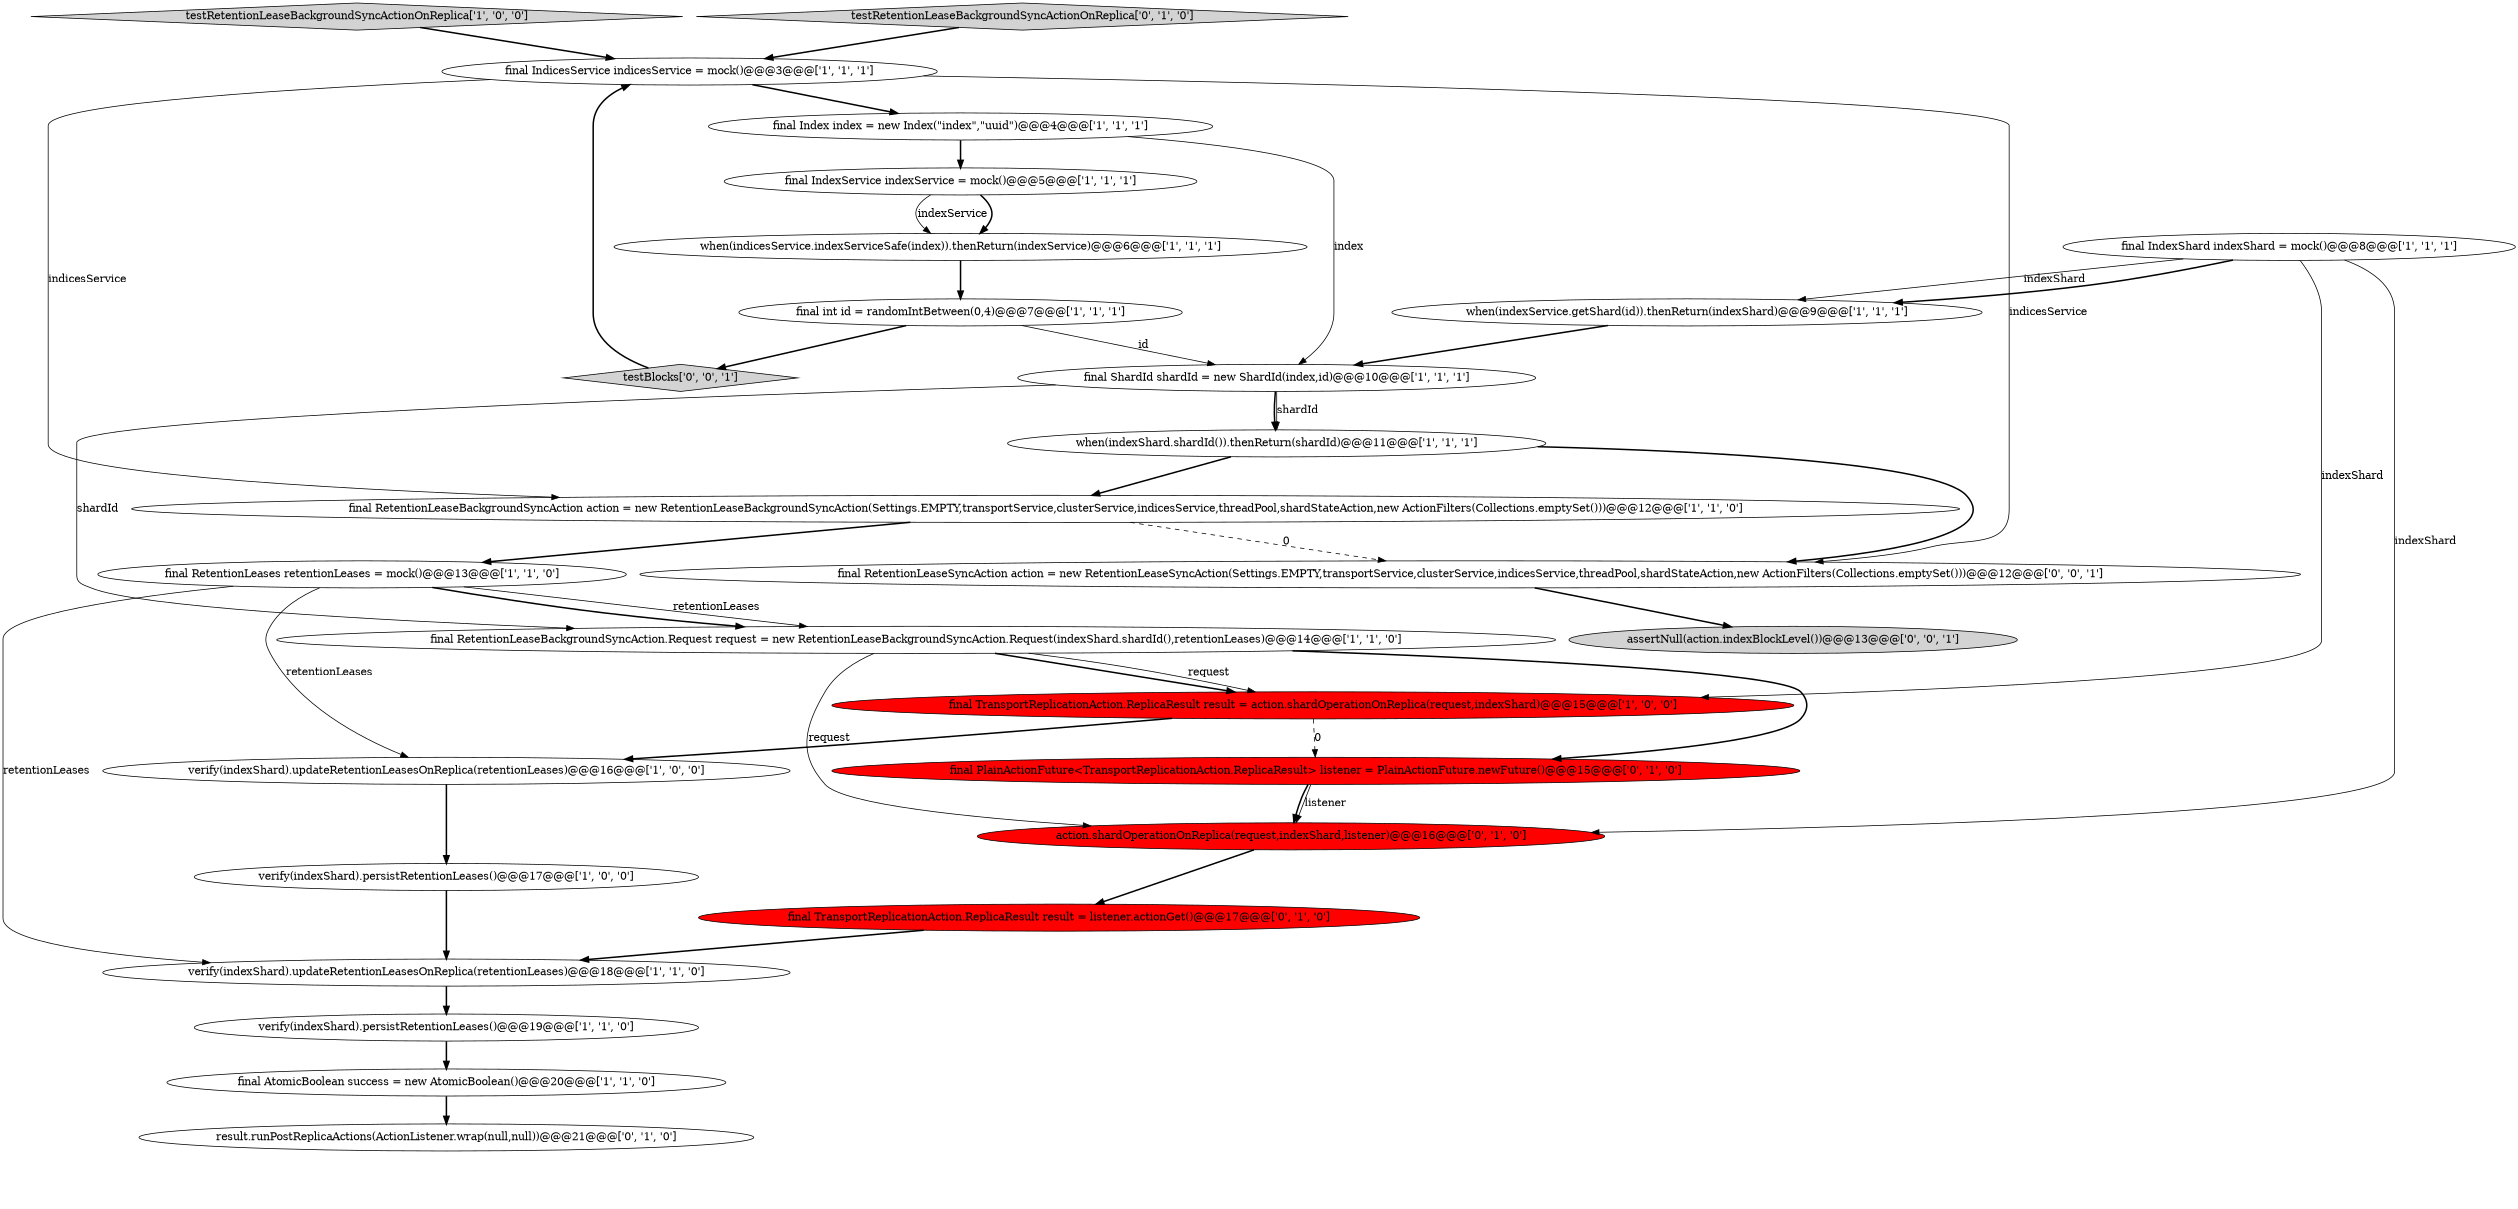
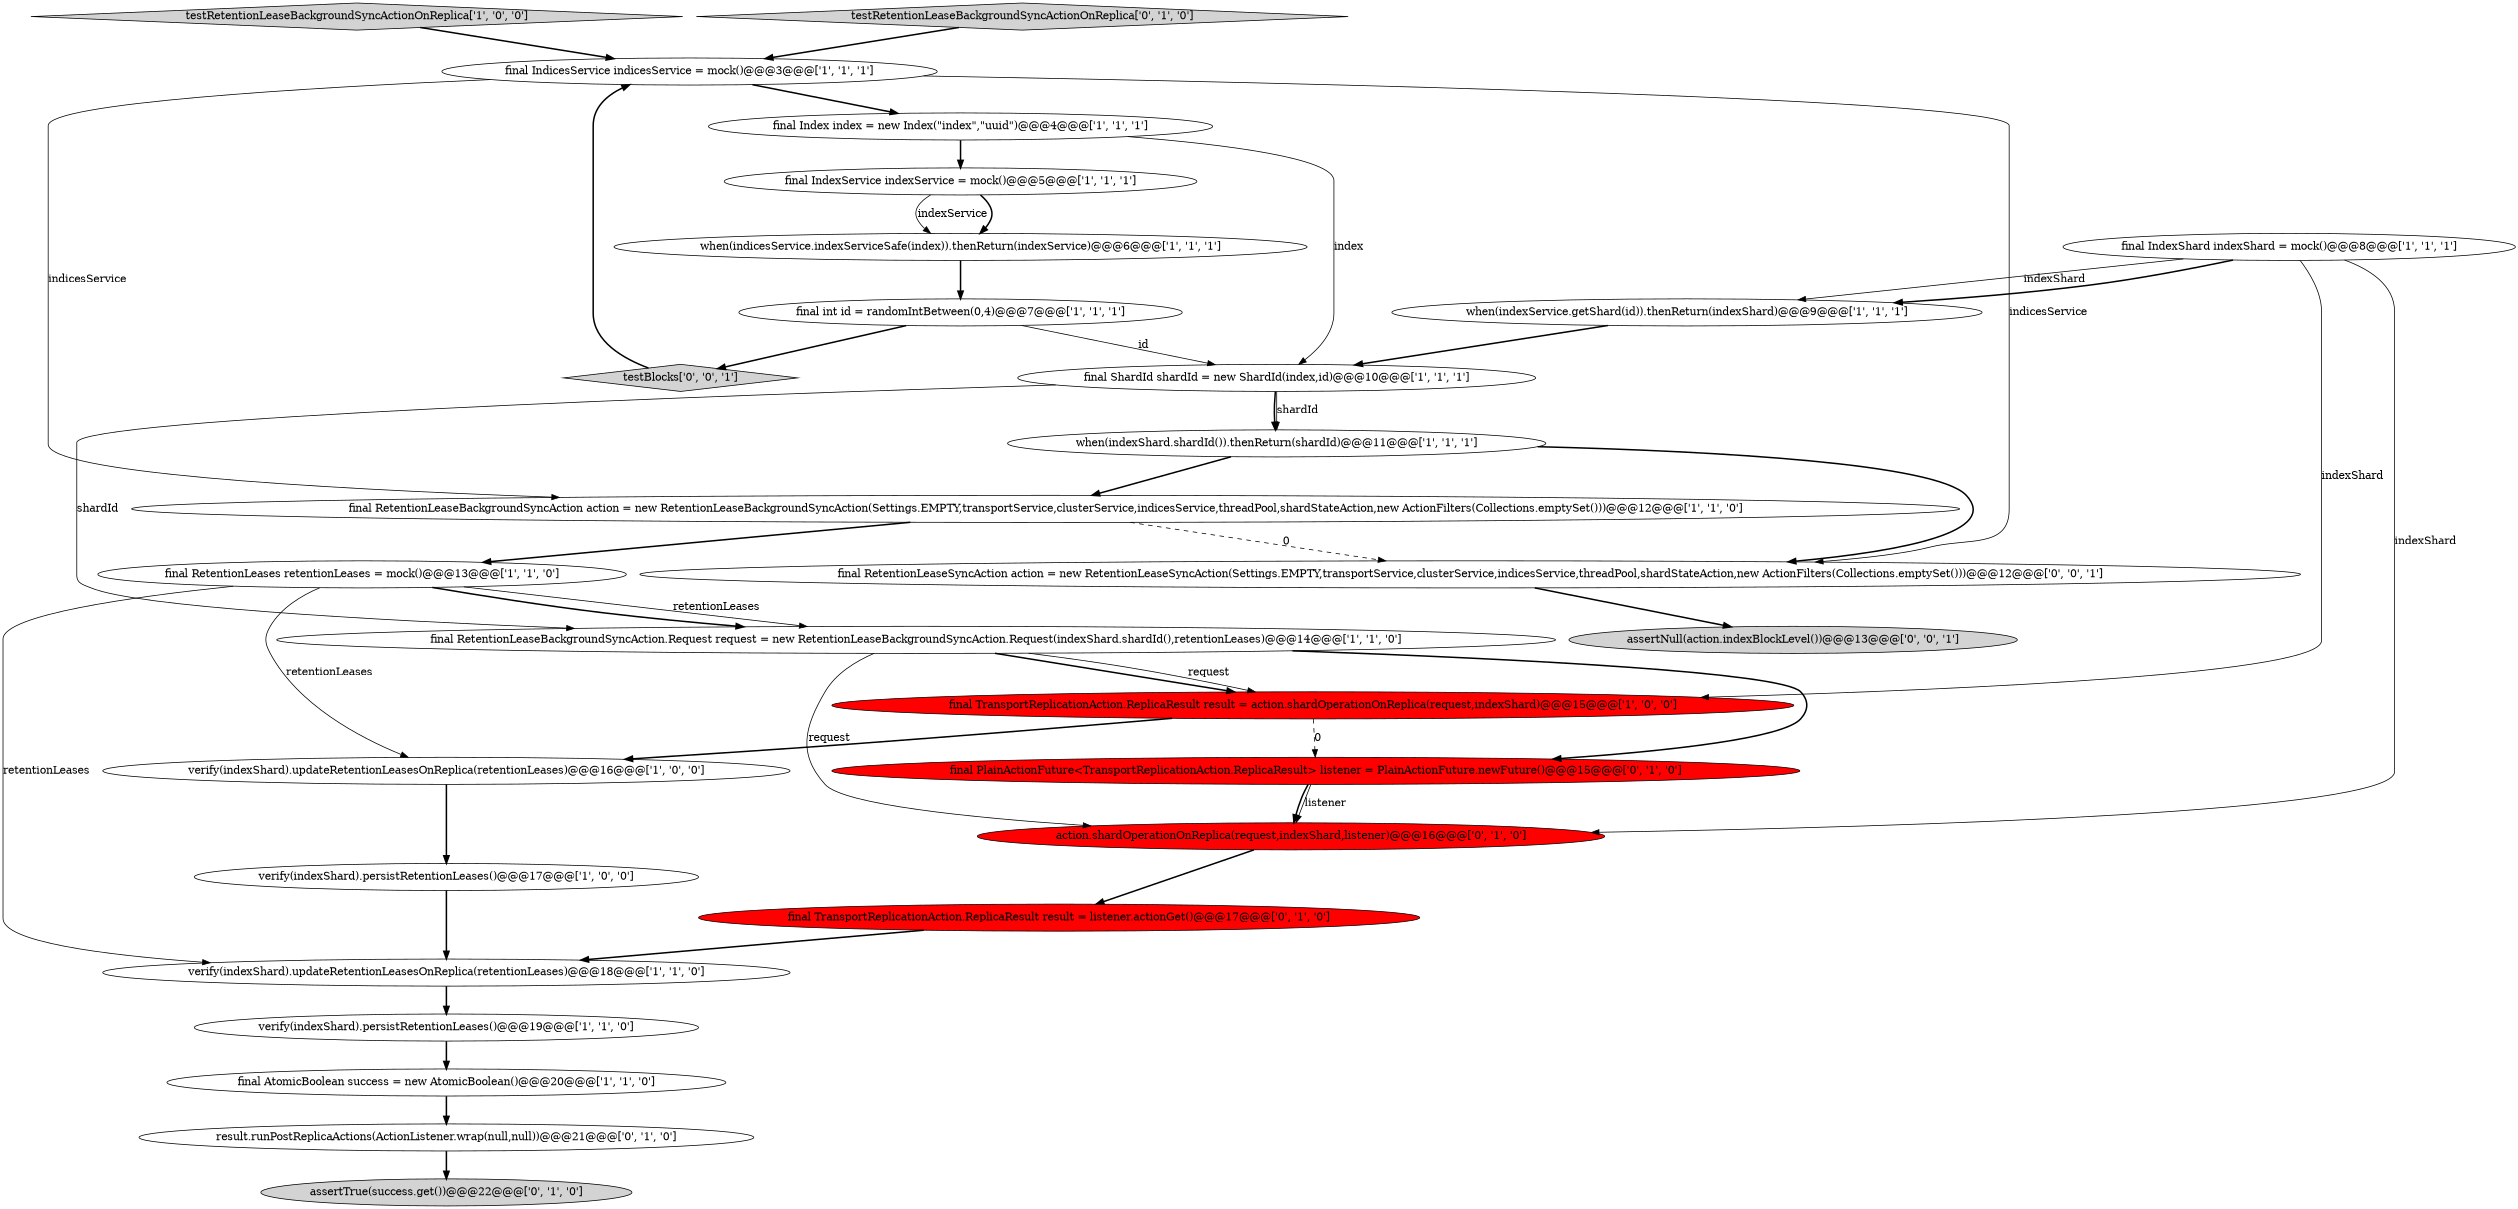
none -> (446, 1192)
